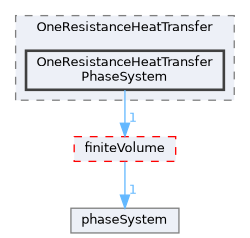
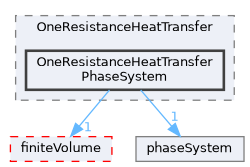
(125, 178) -> (156, 108)
